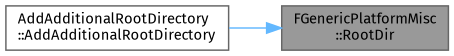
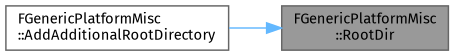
(117, 28) -> (117, 28)
